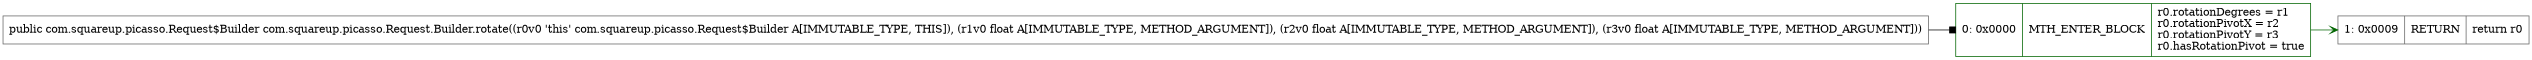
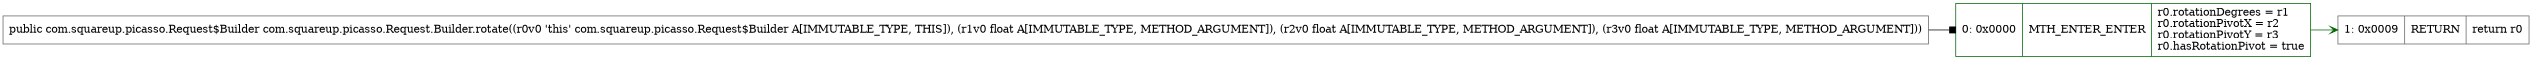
(2087, 30) -> (2087, 30)
